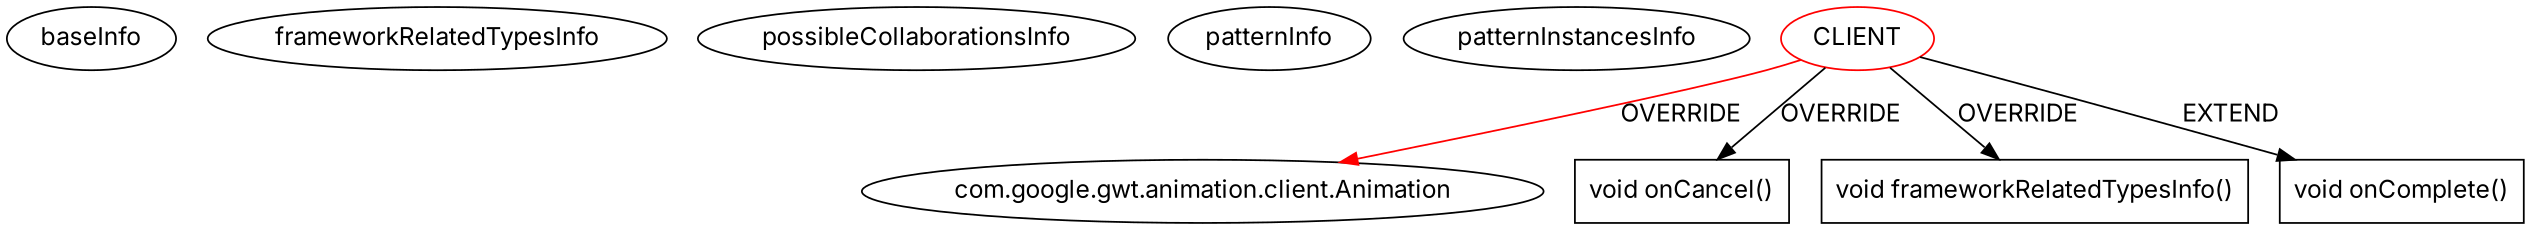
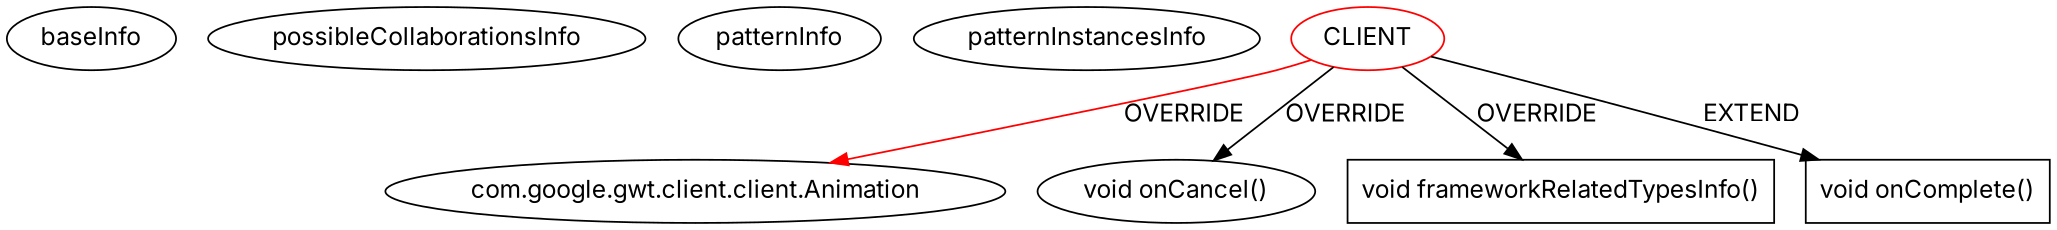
(437, 39) -> none
(1203, 191) -> (695, 191)
(1682, 191) -> (1176, 191)
